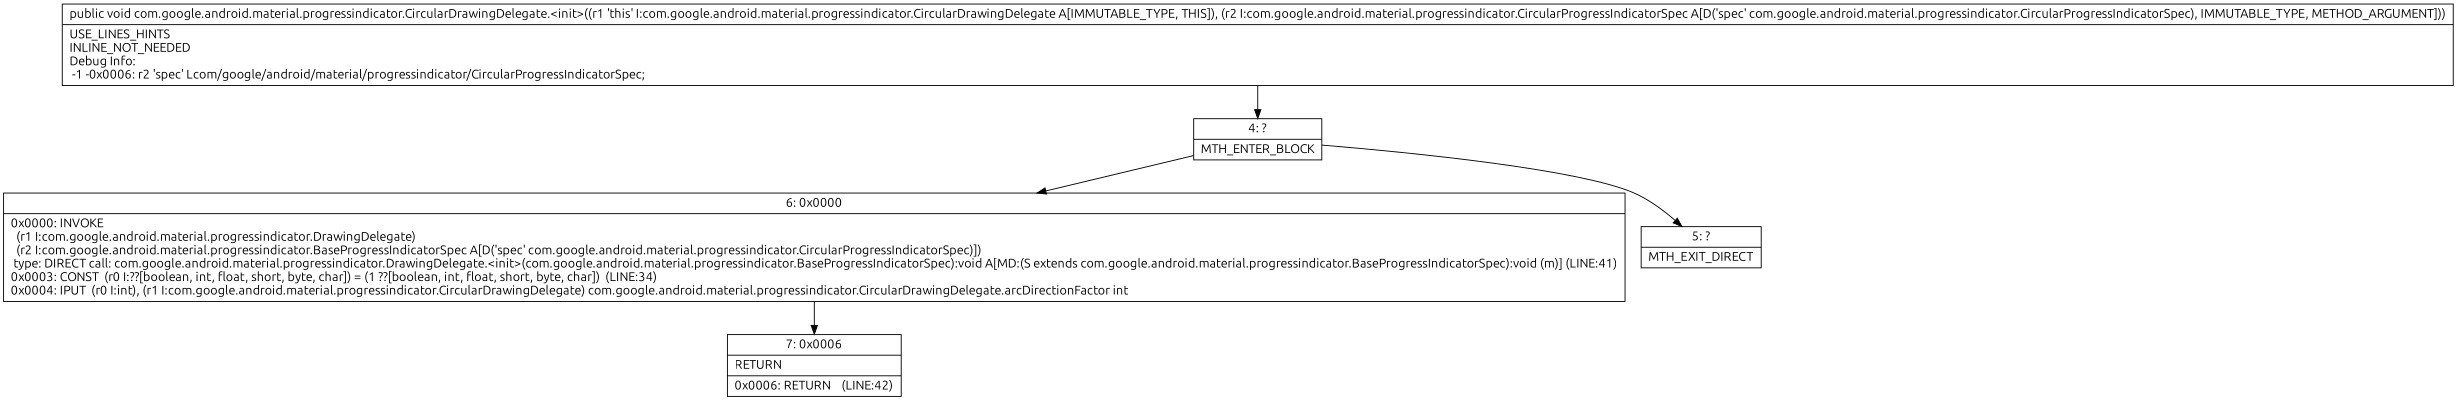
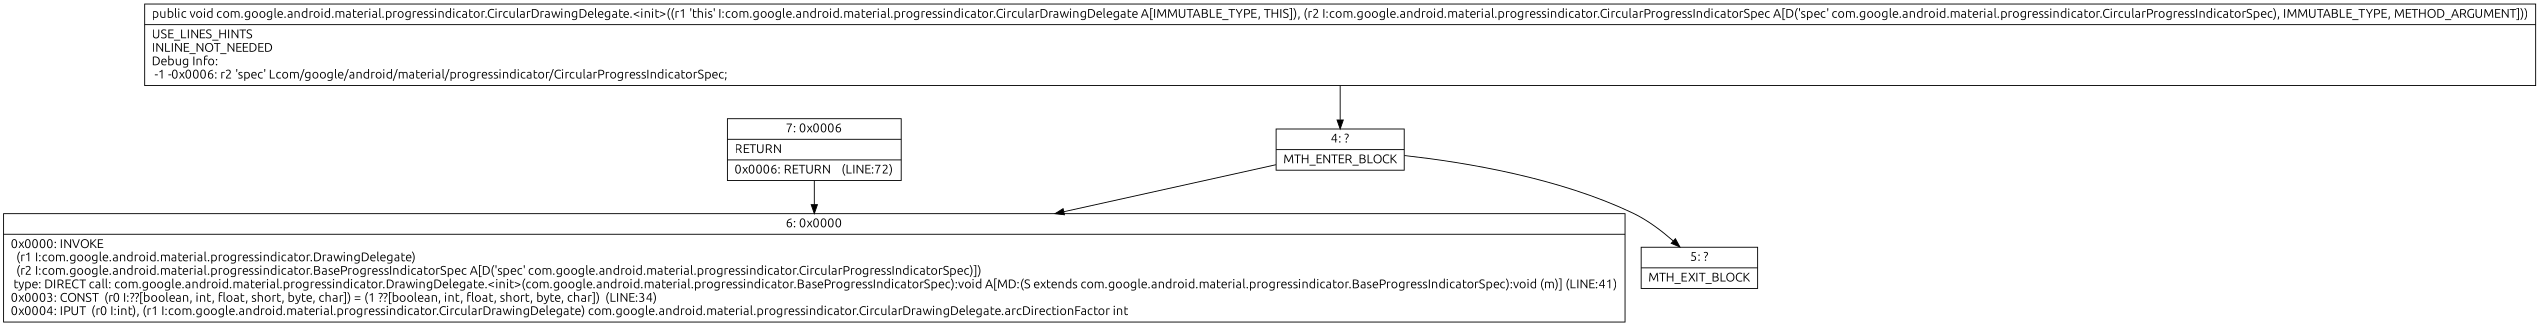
(1701, 257) -> (1699, 278)
(814, 313) -> (814, 193)
(814, 386) -> (814, 170)
